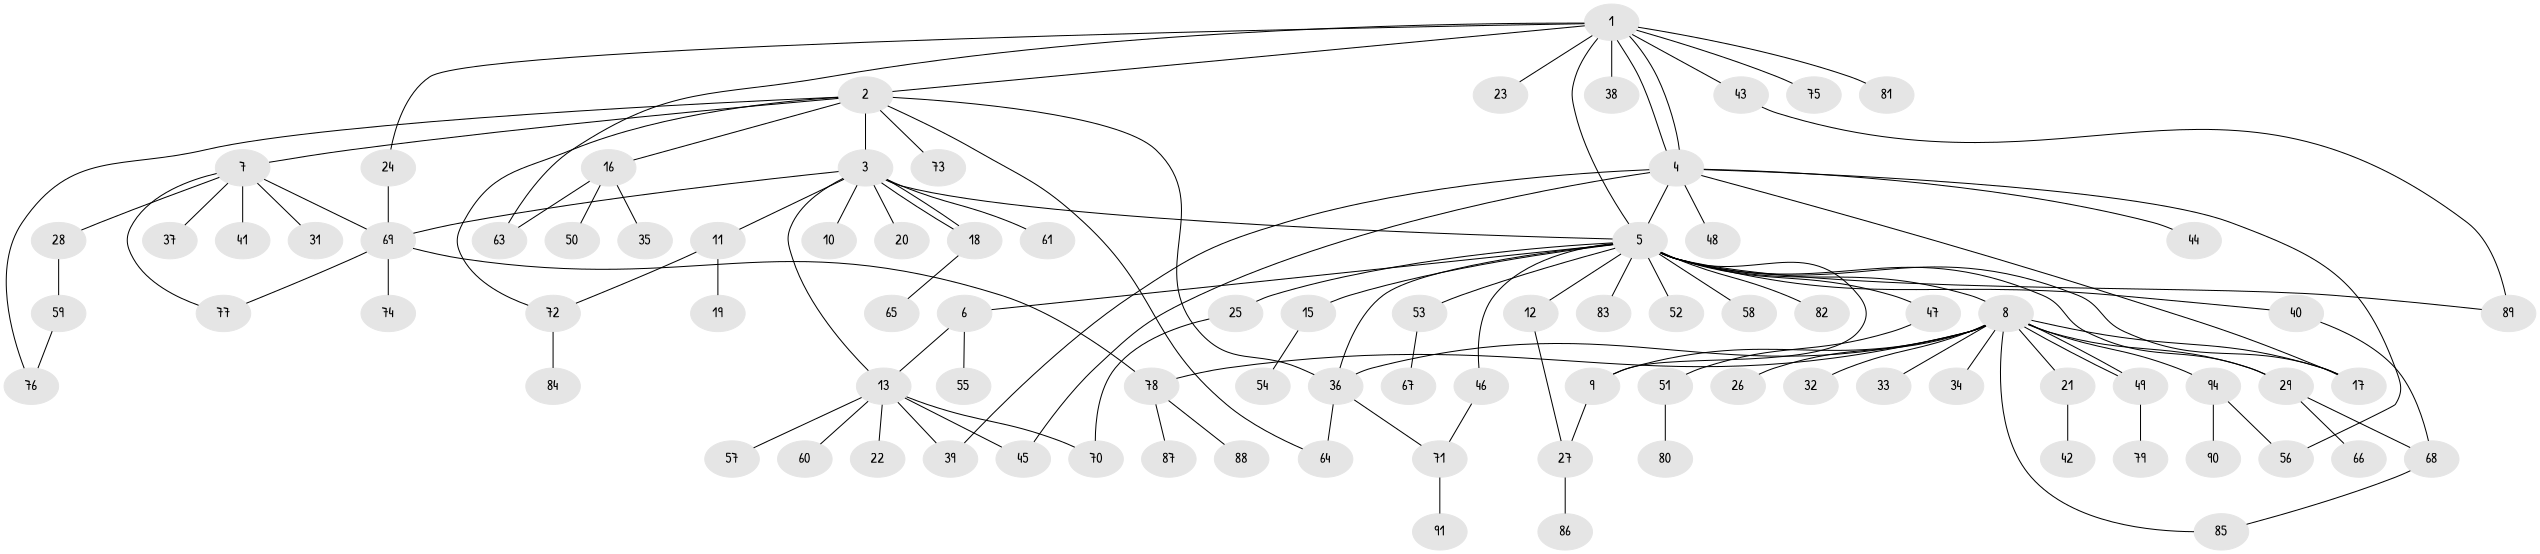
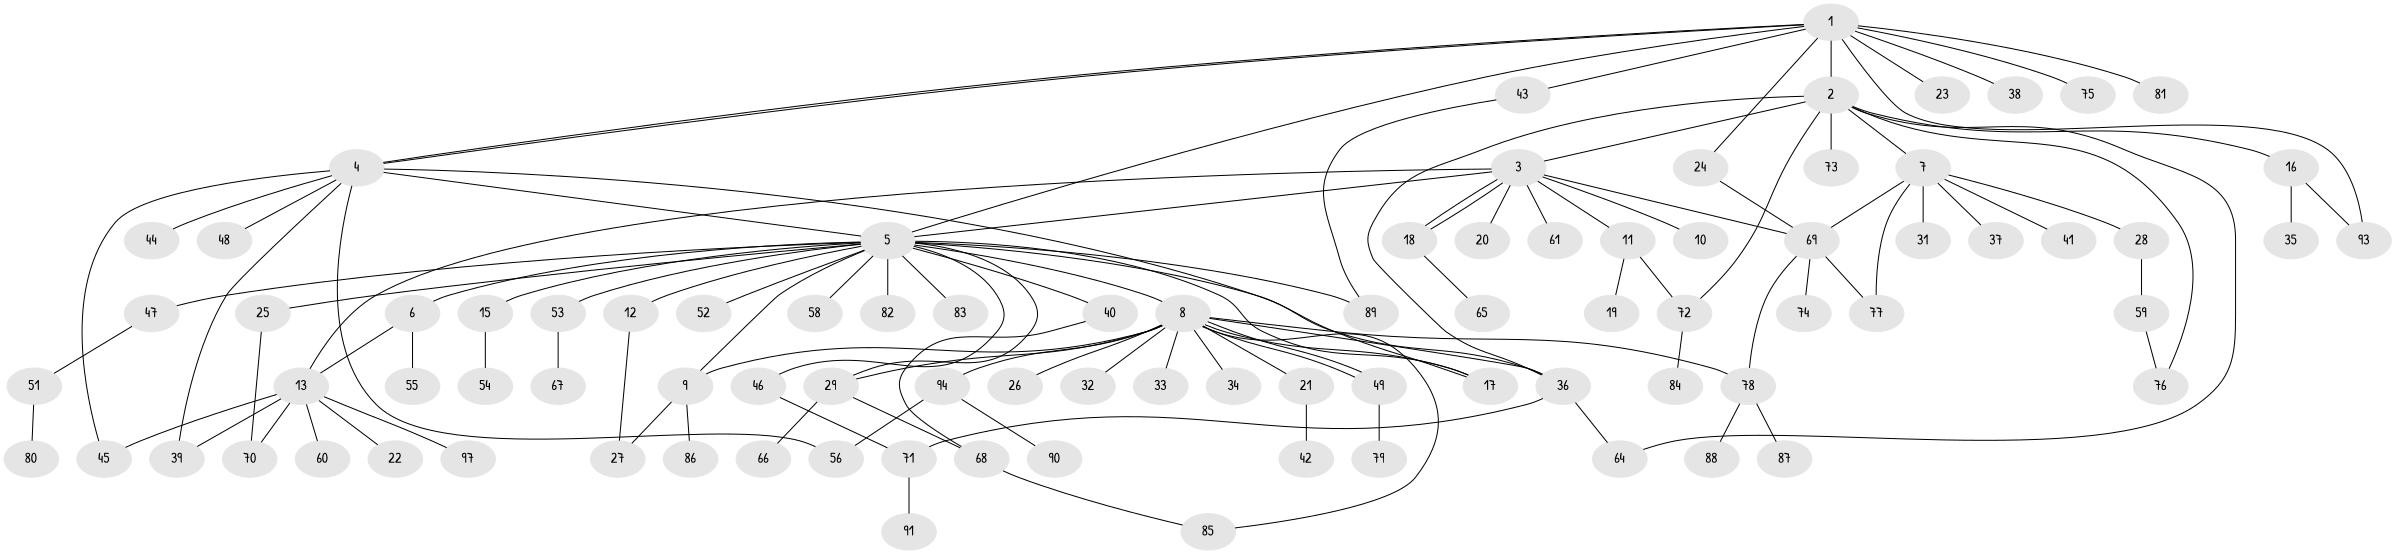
(499, 241) -> (2364, 241)
(572, 241) -> none
(732, 459) -> (468, 459)
(1565, 496) -> (688, 423)
